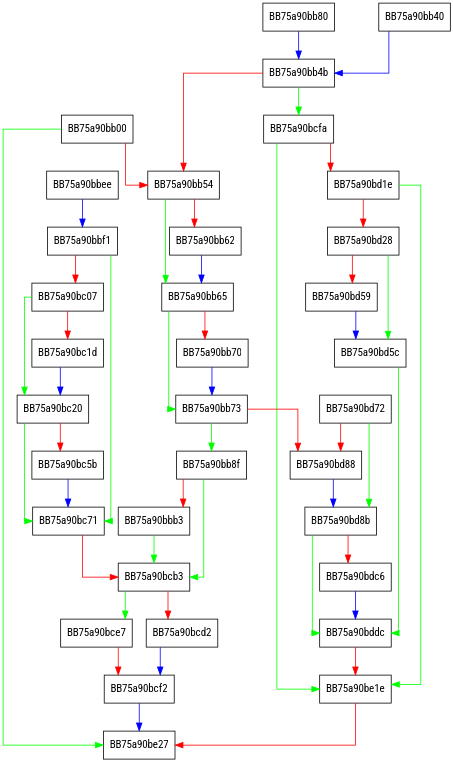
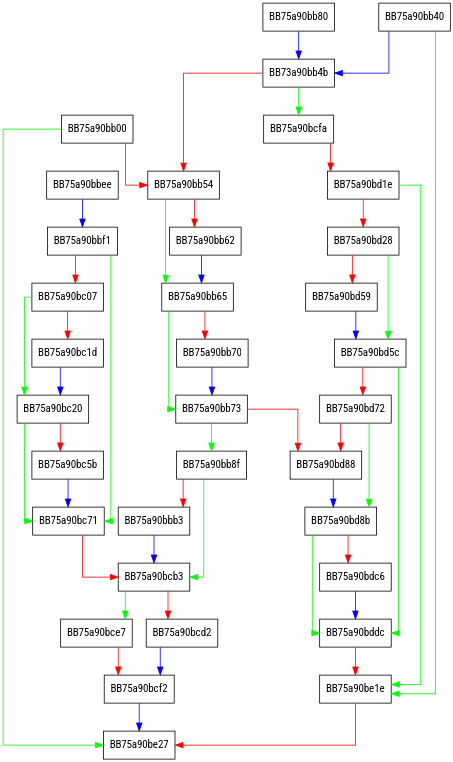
(299, 73) -> (299, 73)
none -> (363, 377)
(277, 434) -> (436, 381)
(154, 545) -> (154, 545)
